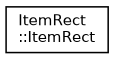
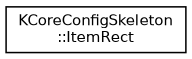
(57, 30) -> (96, 30)
